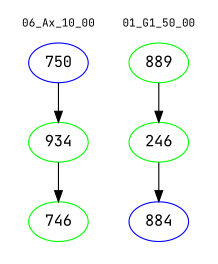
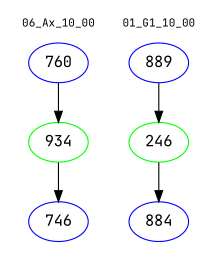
(159, 24) -> (159, 24)
(58, 63) -> (58, 63)
(159, 63) -> (159, 63)
(58, 222) -> (58, 222)
